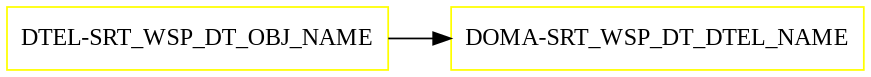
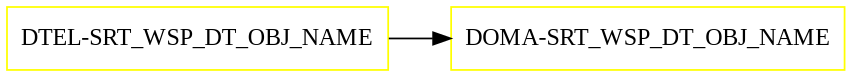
(657, 38) -> (648, 38)
